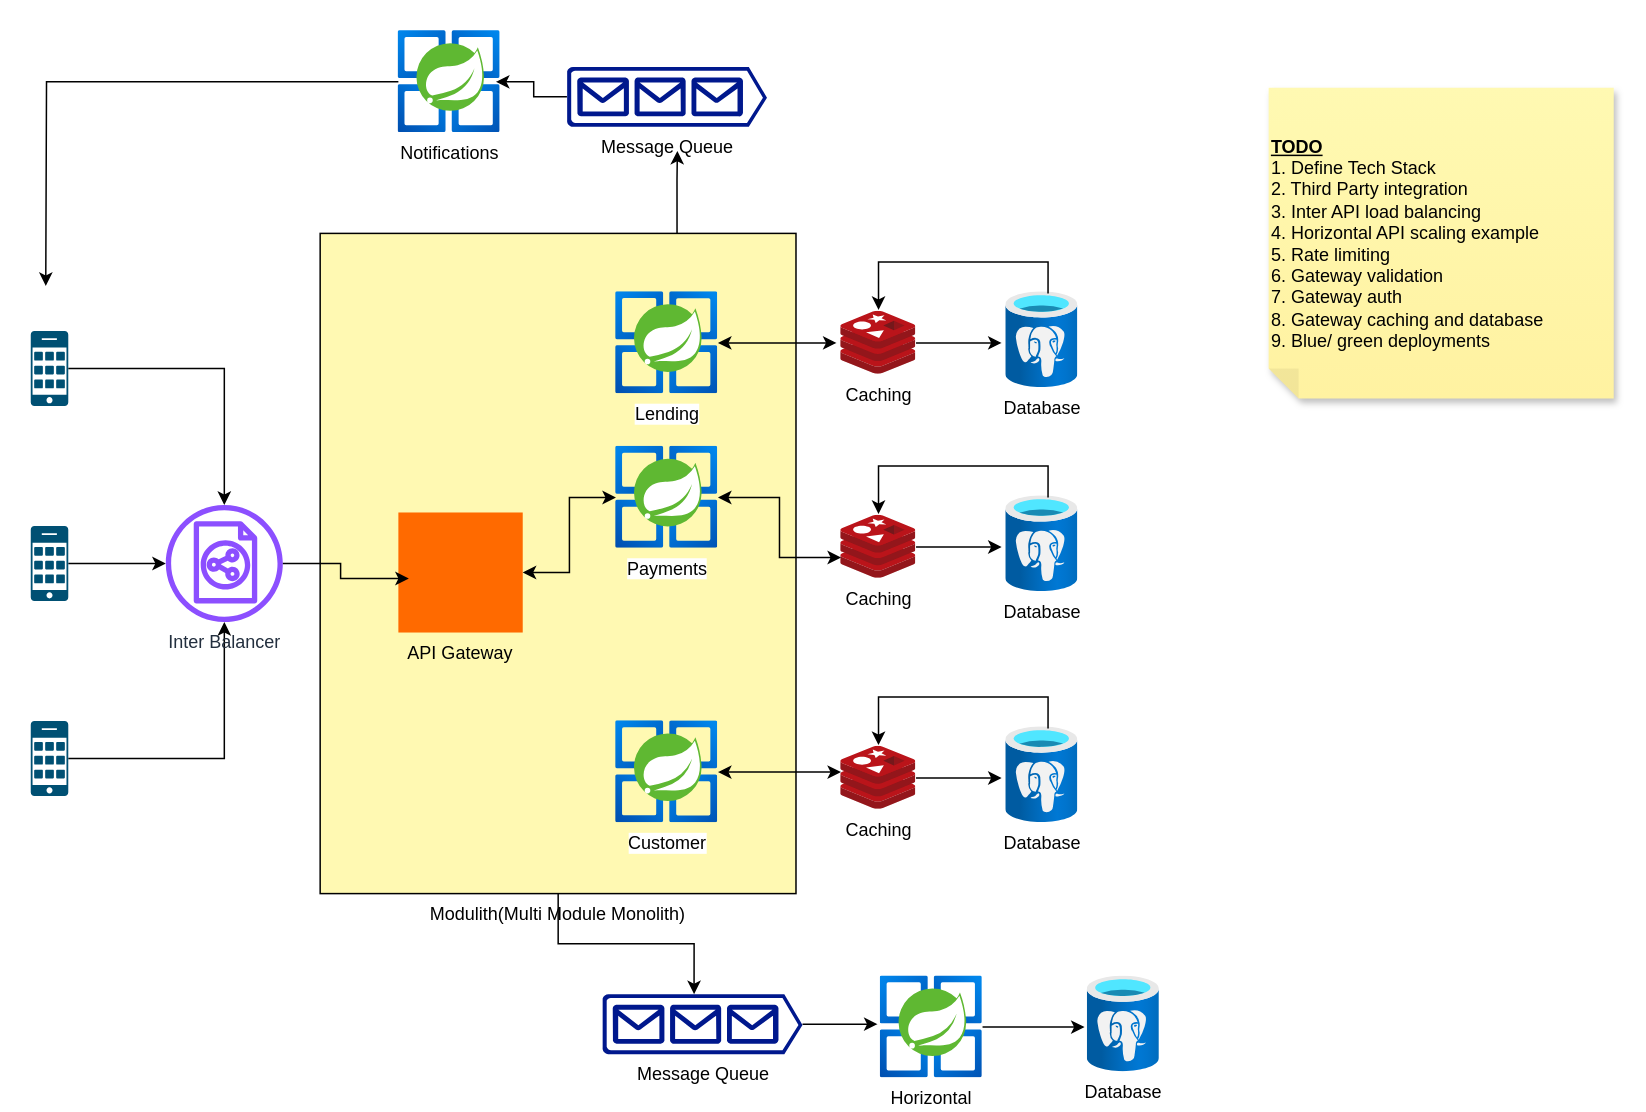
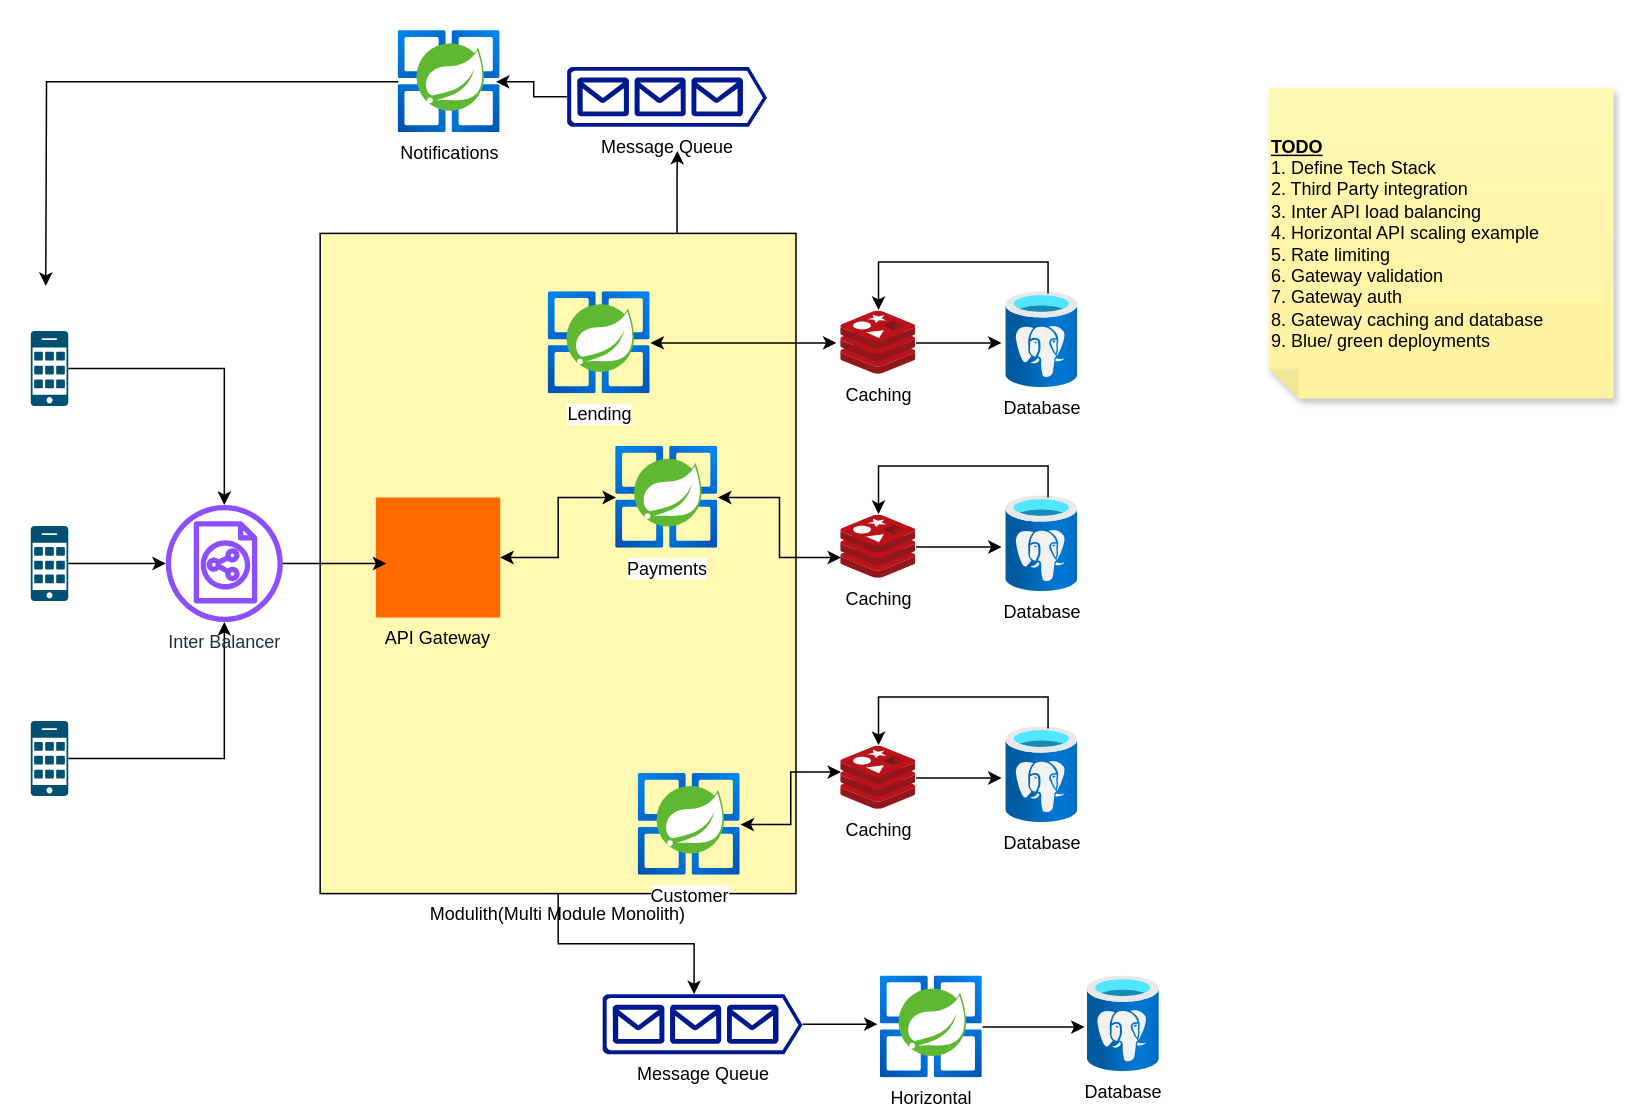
(667, 343) -> (599, 343)
(460, 572) -> (438, 557)
(667, 772) -> (689, 824)
